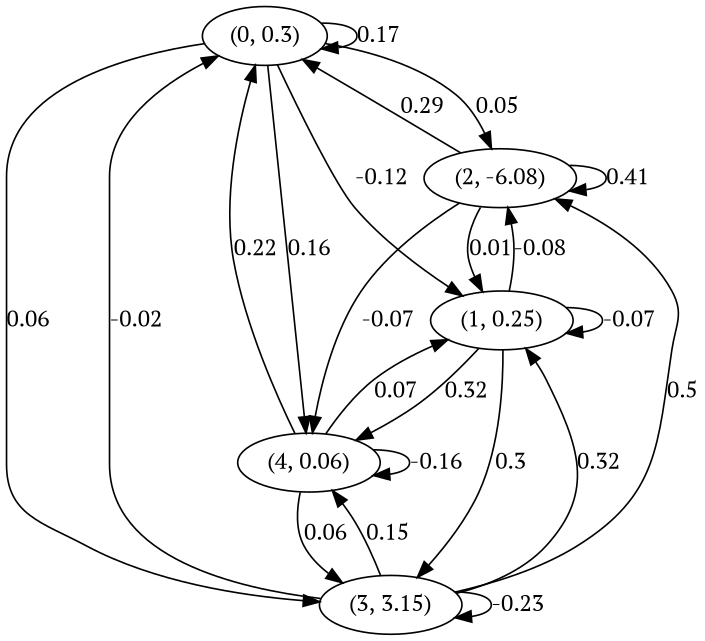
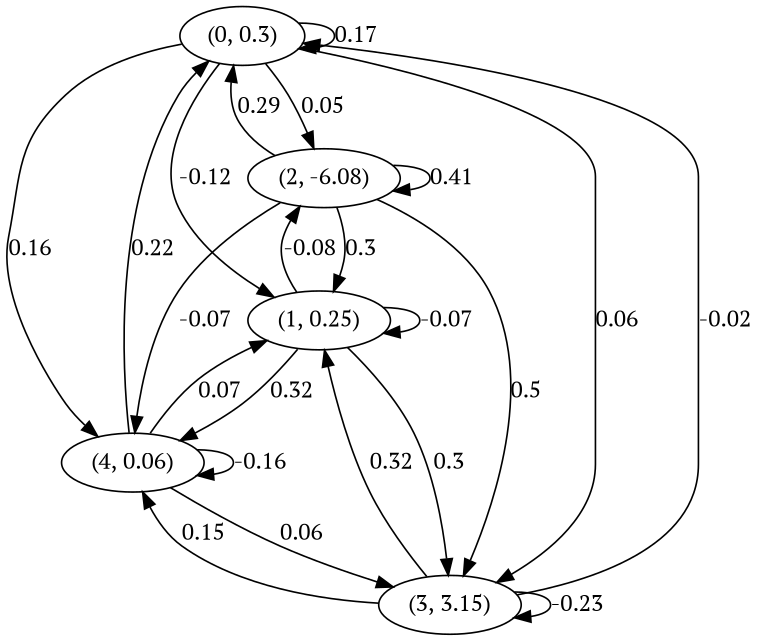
(491, 249) -> (361, 249)
(659, 431) -> (508, 353)
